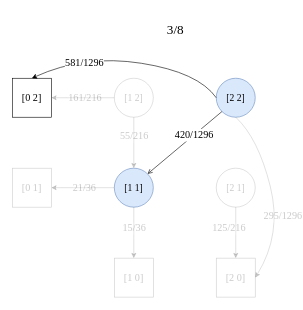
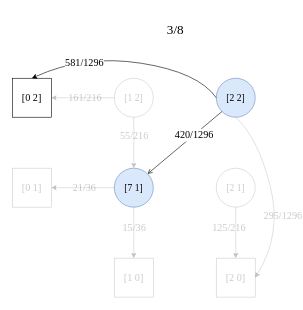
(134, 188) -> (134, 188)
